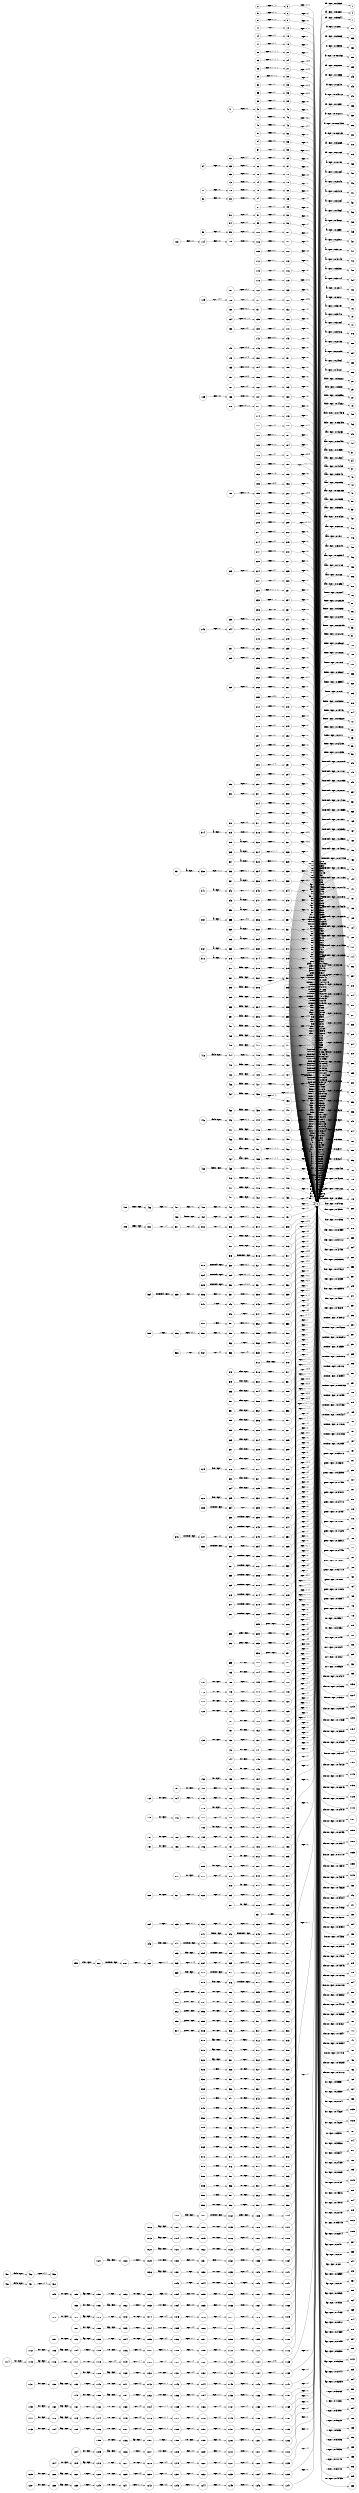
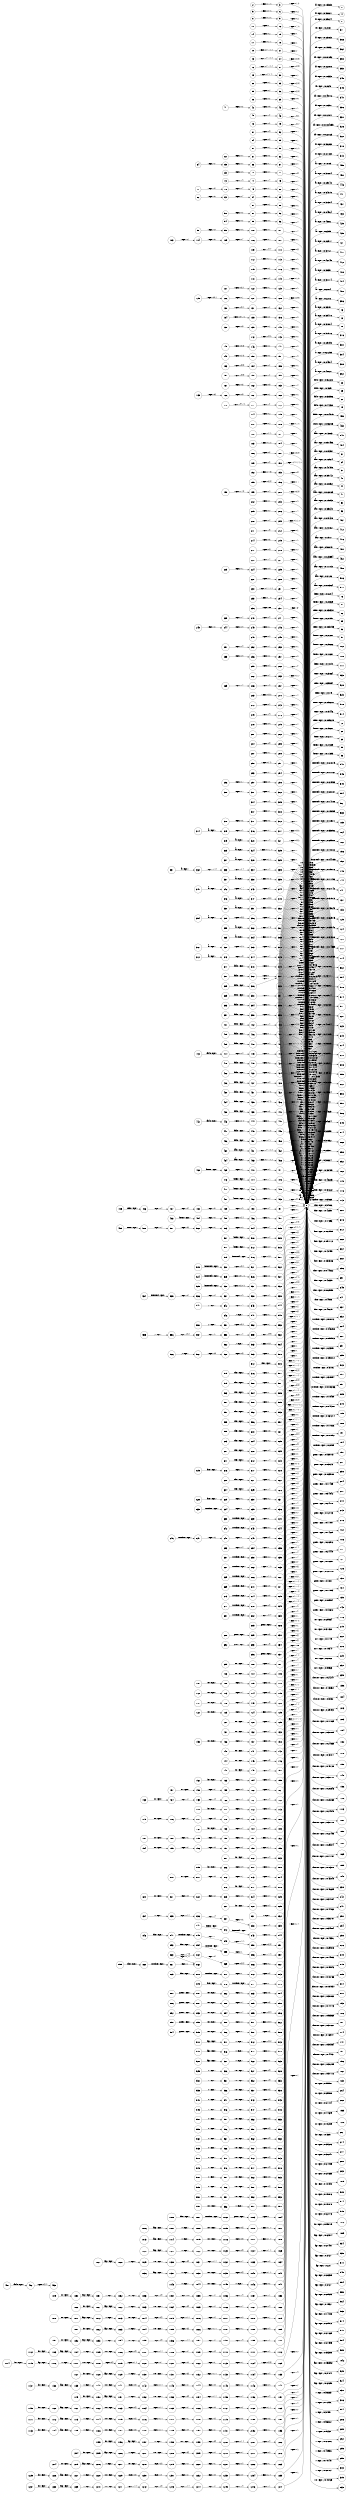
(316, 1123) -> (305, 1141)
(203, 1547) -> none
(162, 1963) -> (184, 1960)
